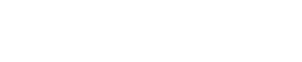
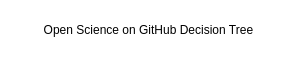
none -> (151, 31)
